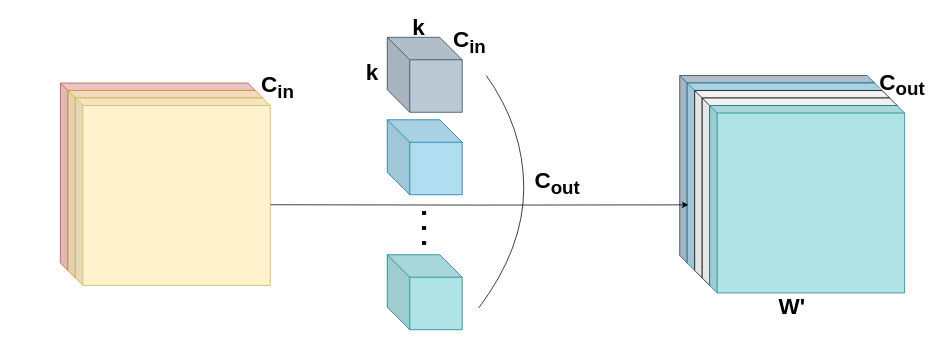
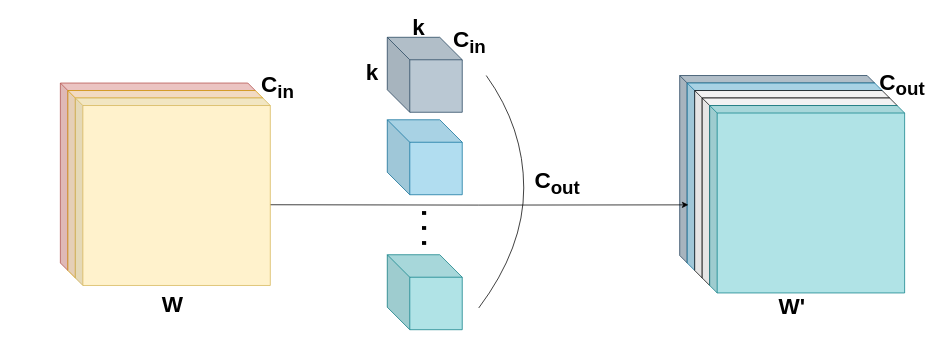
none -> (173, 304)
